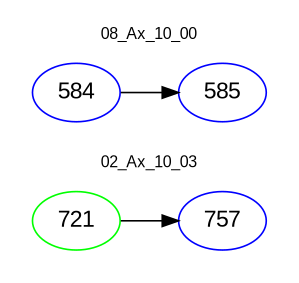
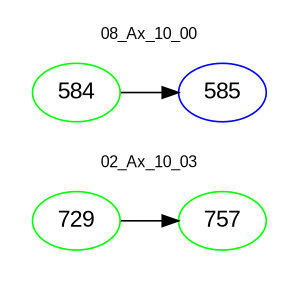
(76, 93) -> (76, 93)
(76, 221) -> (76, 221)
(222, 221) -> (222, 221)
